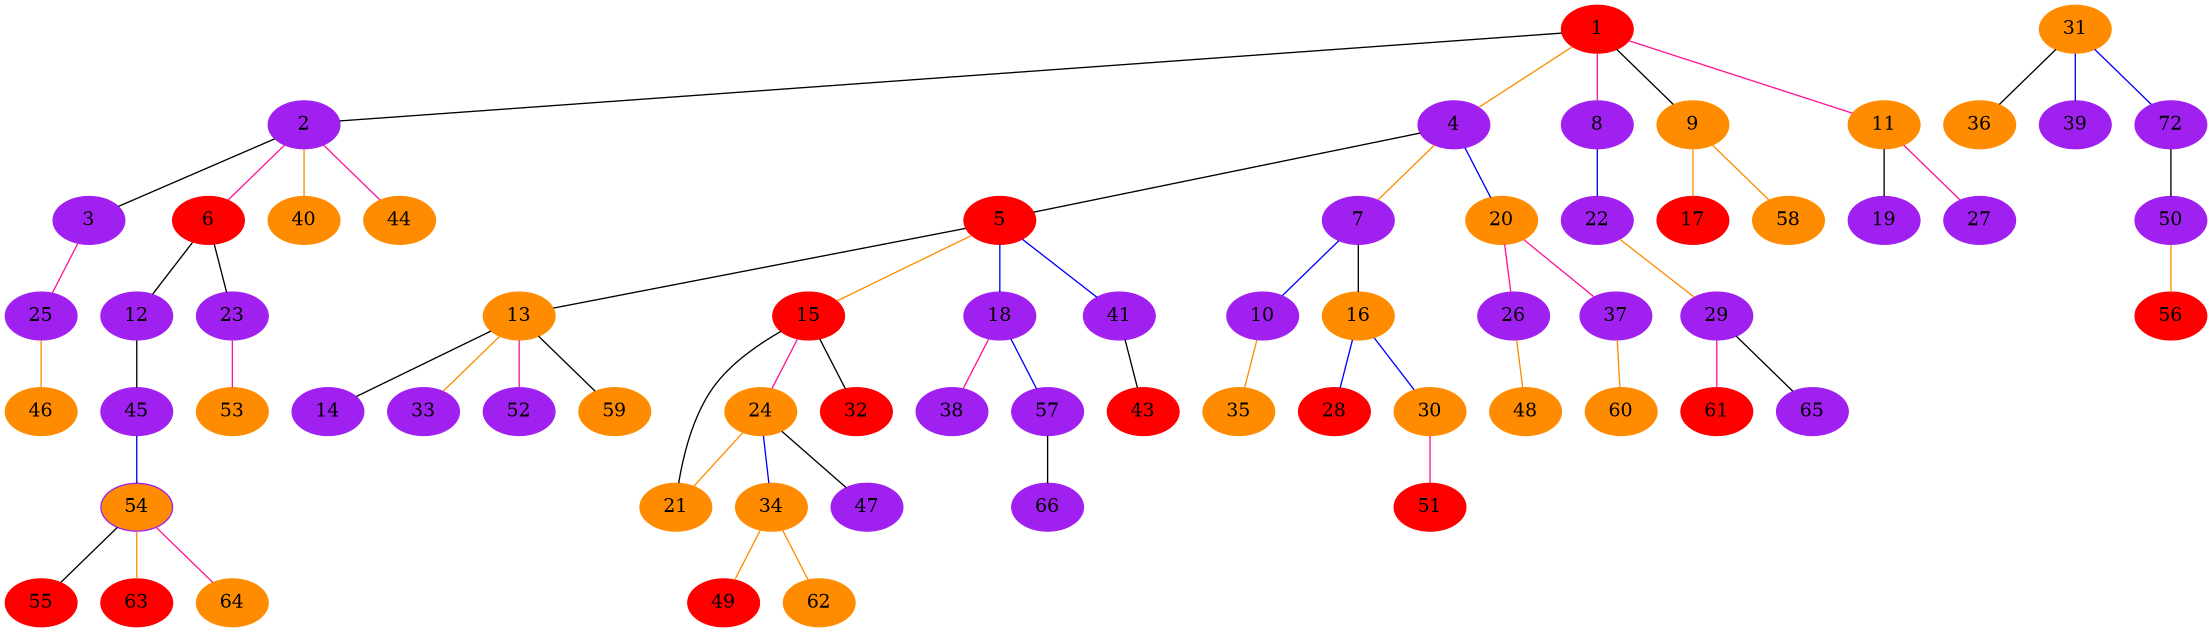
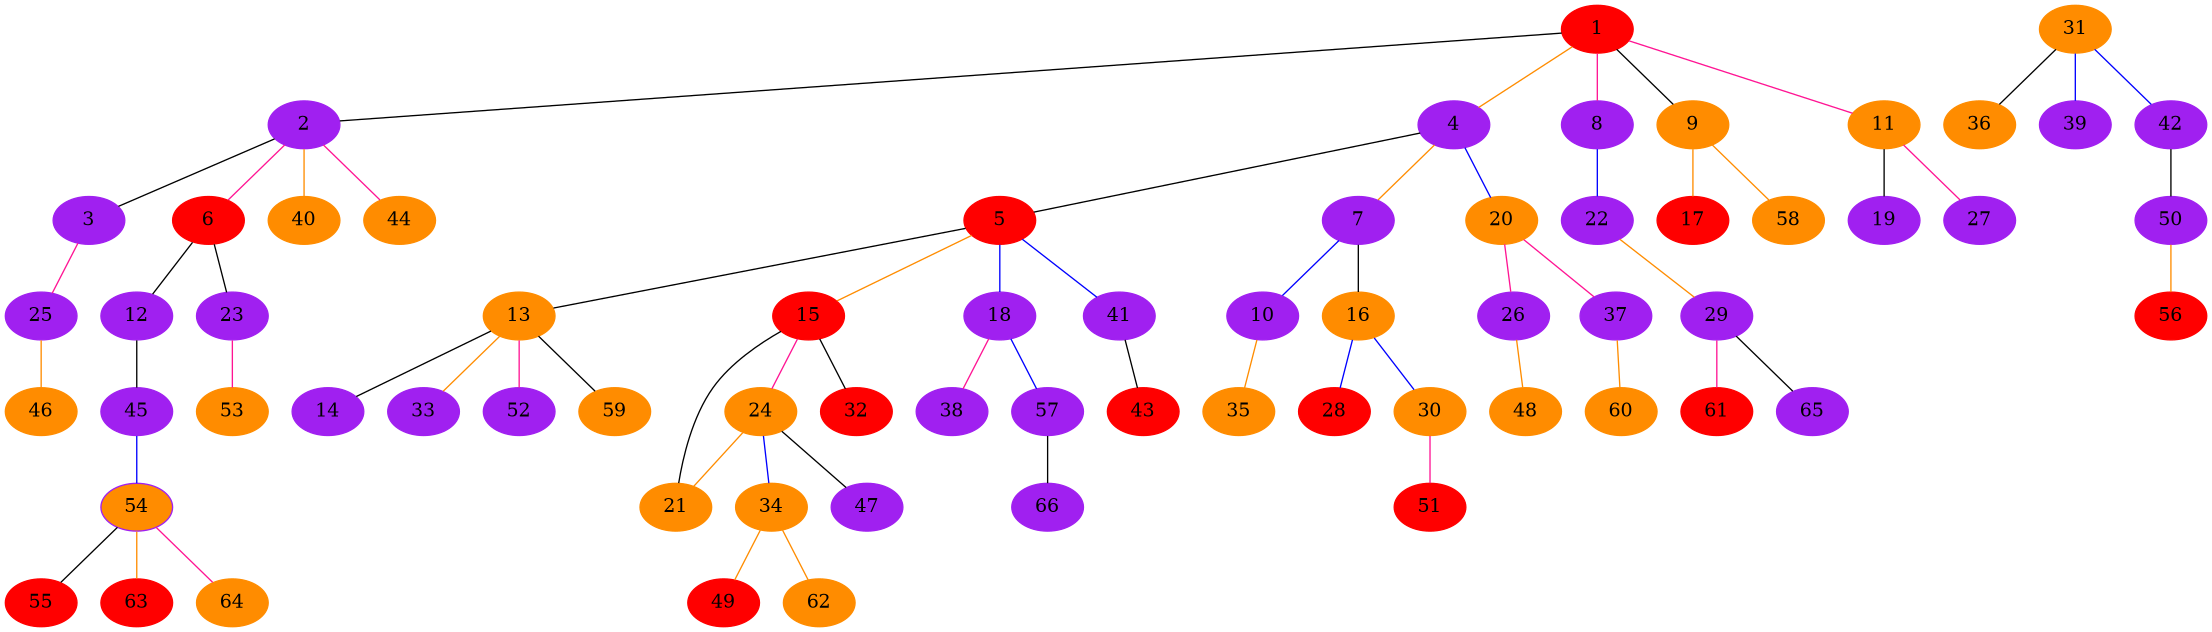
(2171, 125) -> (2171, 125)
